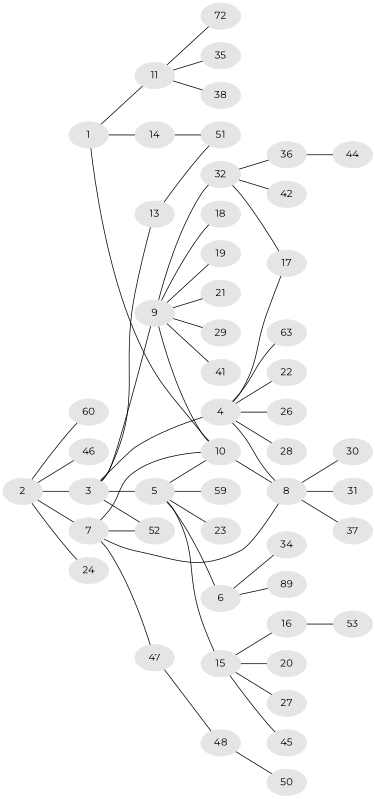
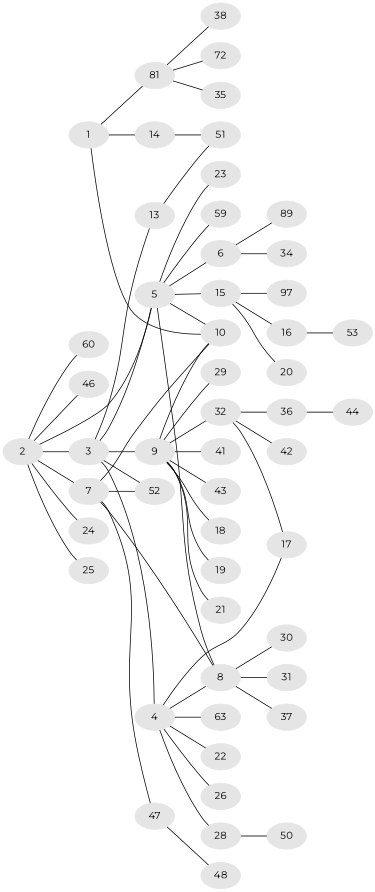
(155, 76) -> (155, 76)
none -> (117, 394)
(254, 472) -> (183, 515)
none -> (221, 491)
none -> (89, 571)
(287, 703) -> (287, 293)
(287, 743) -> none
(254, 763) -> (254, 836)
